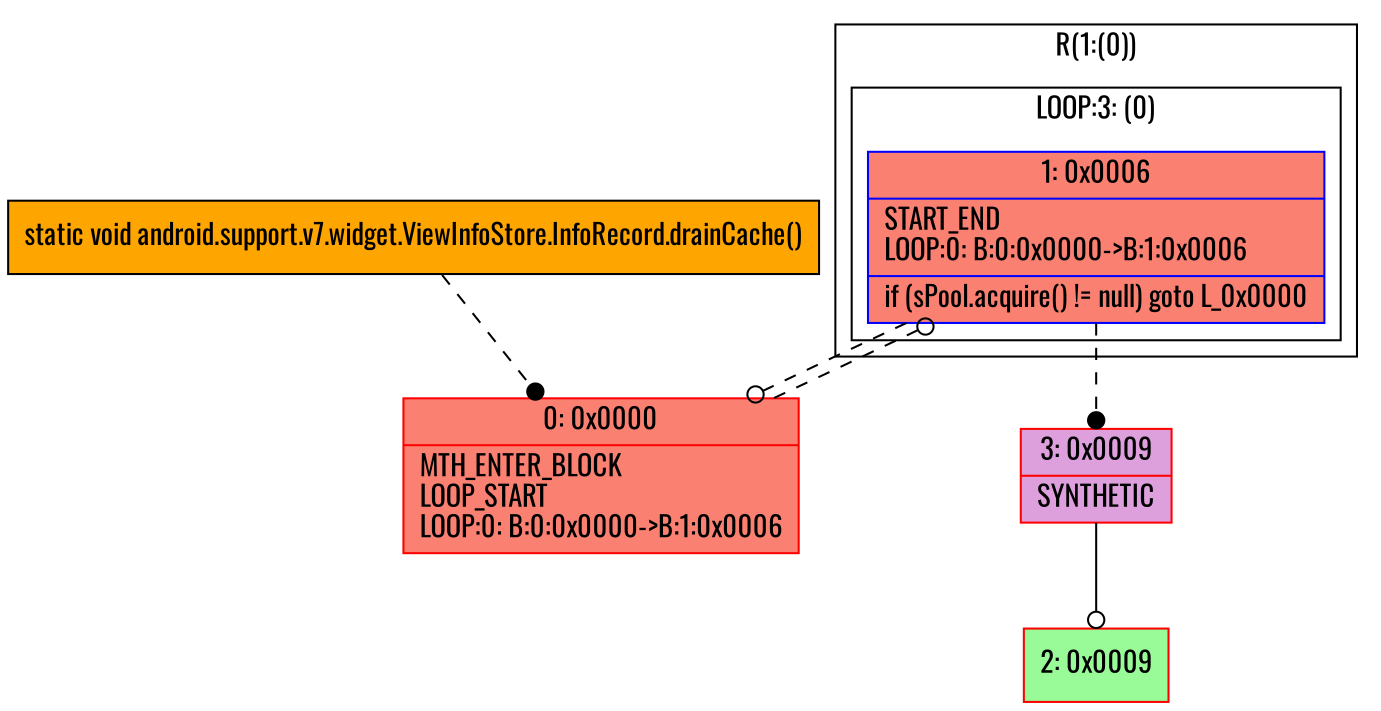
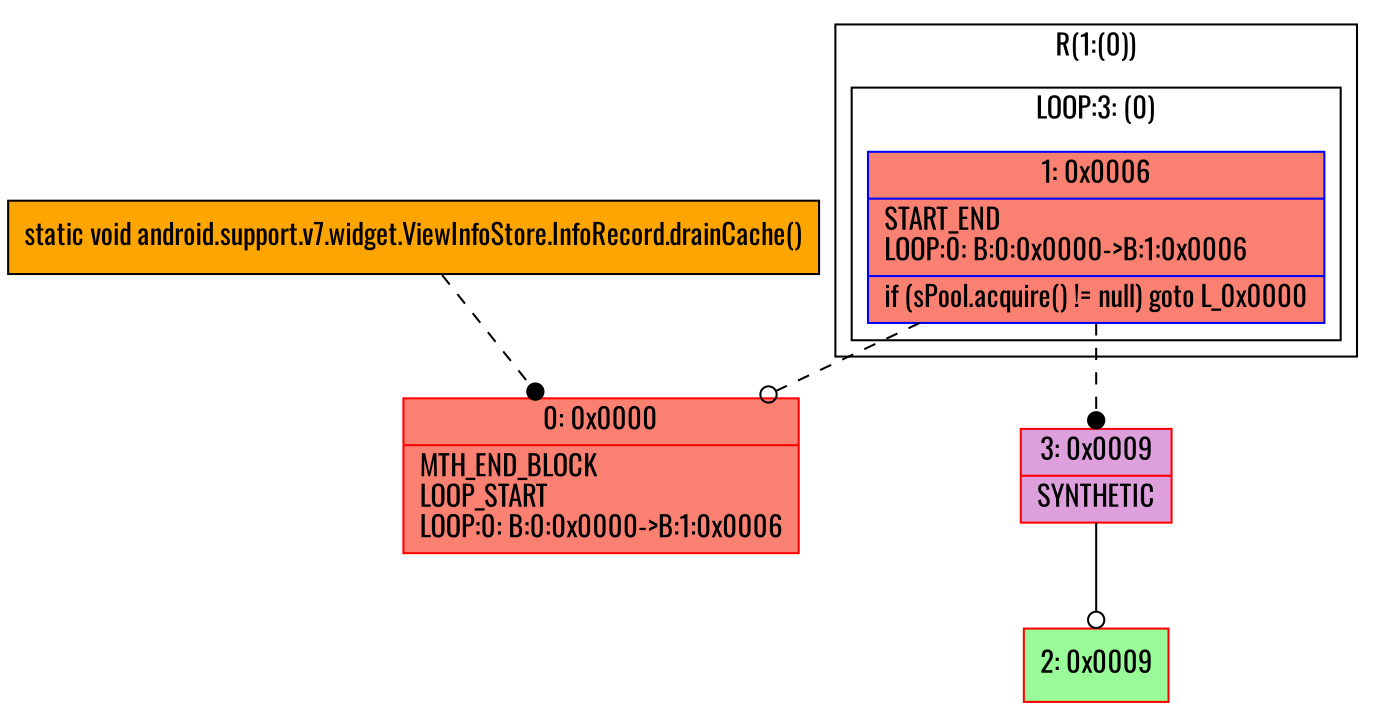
(846, 364) -> none
(522, 468) -> (509, 468)
